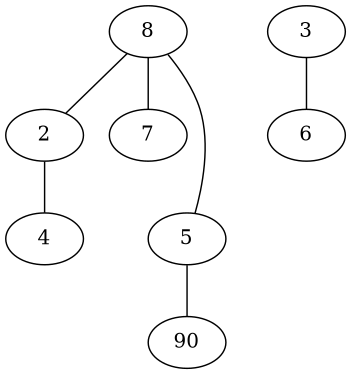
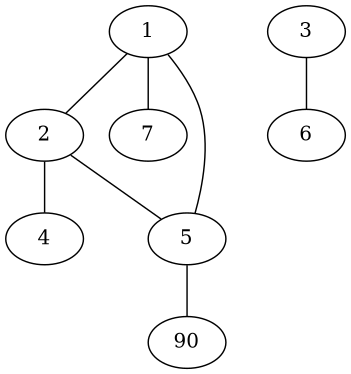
(148, 32) -> (148, 32)
none -> (116, 187)
